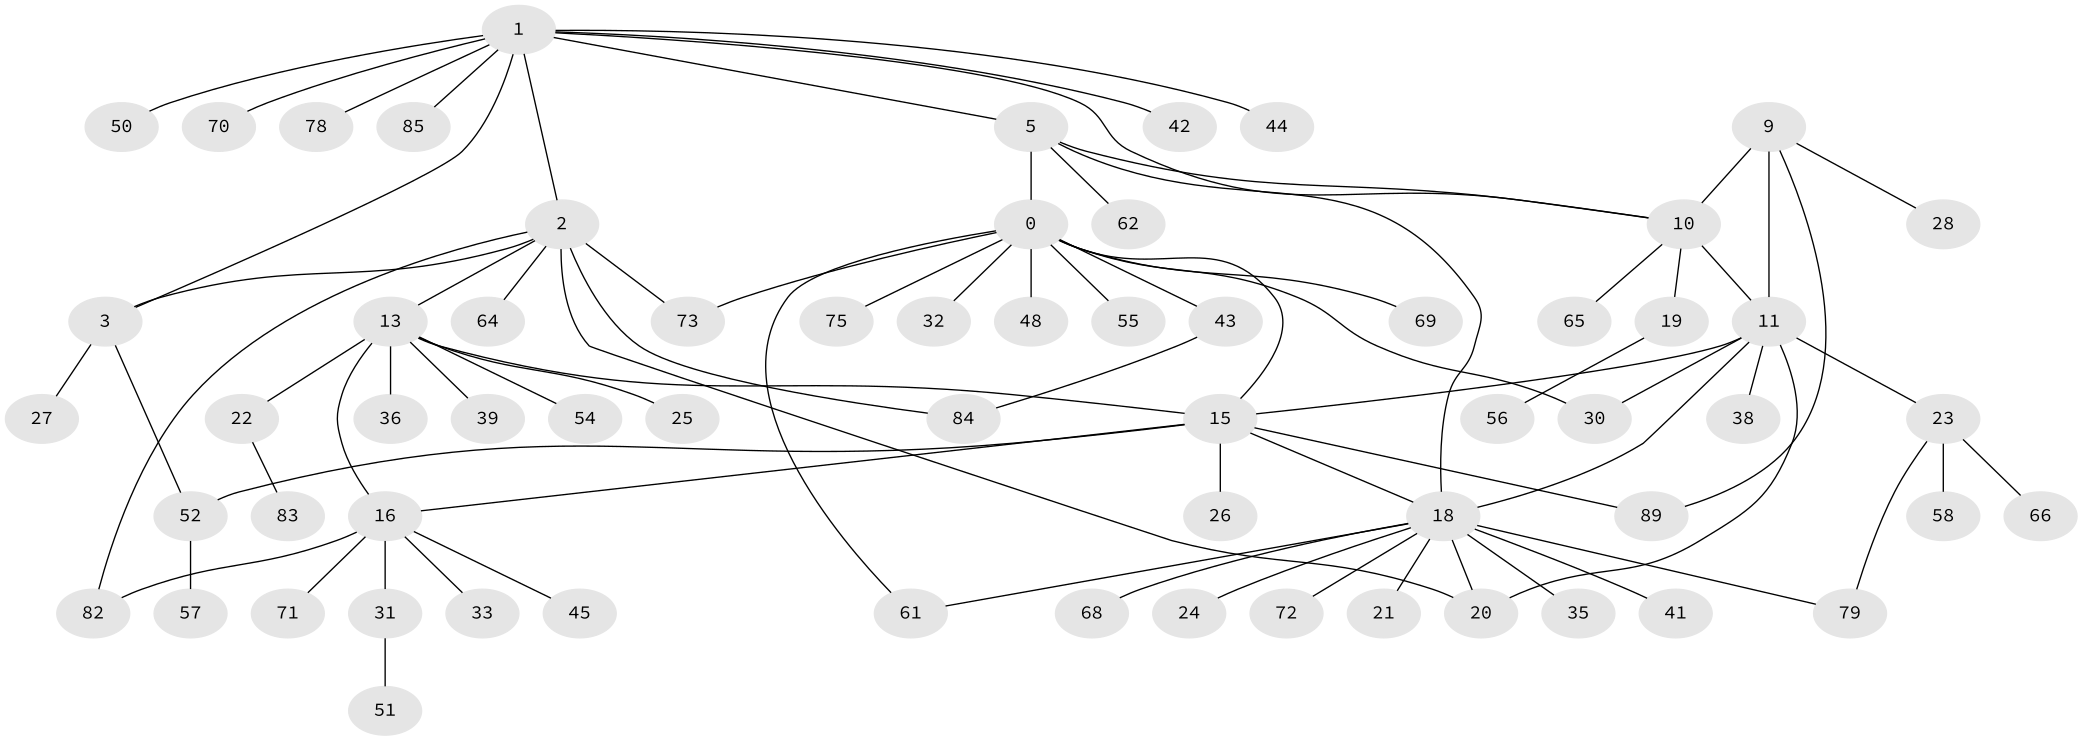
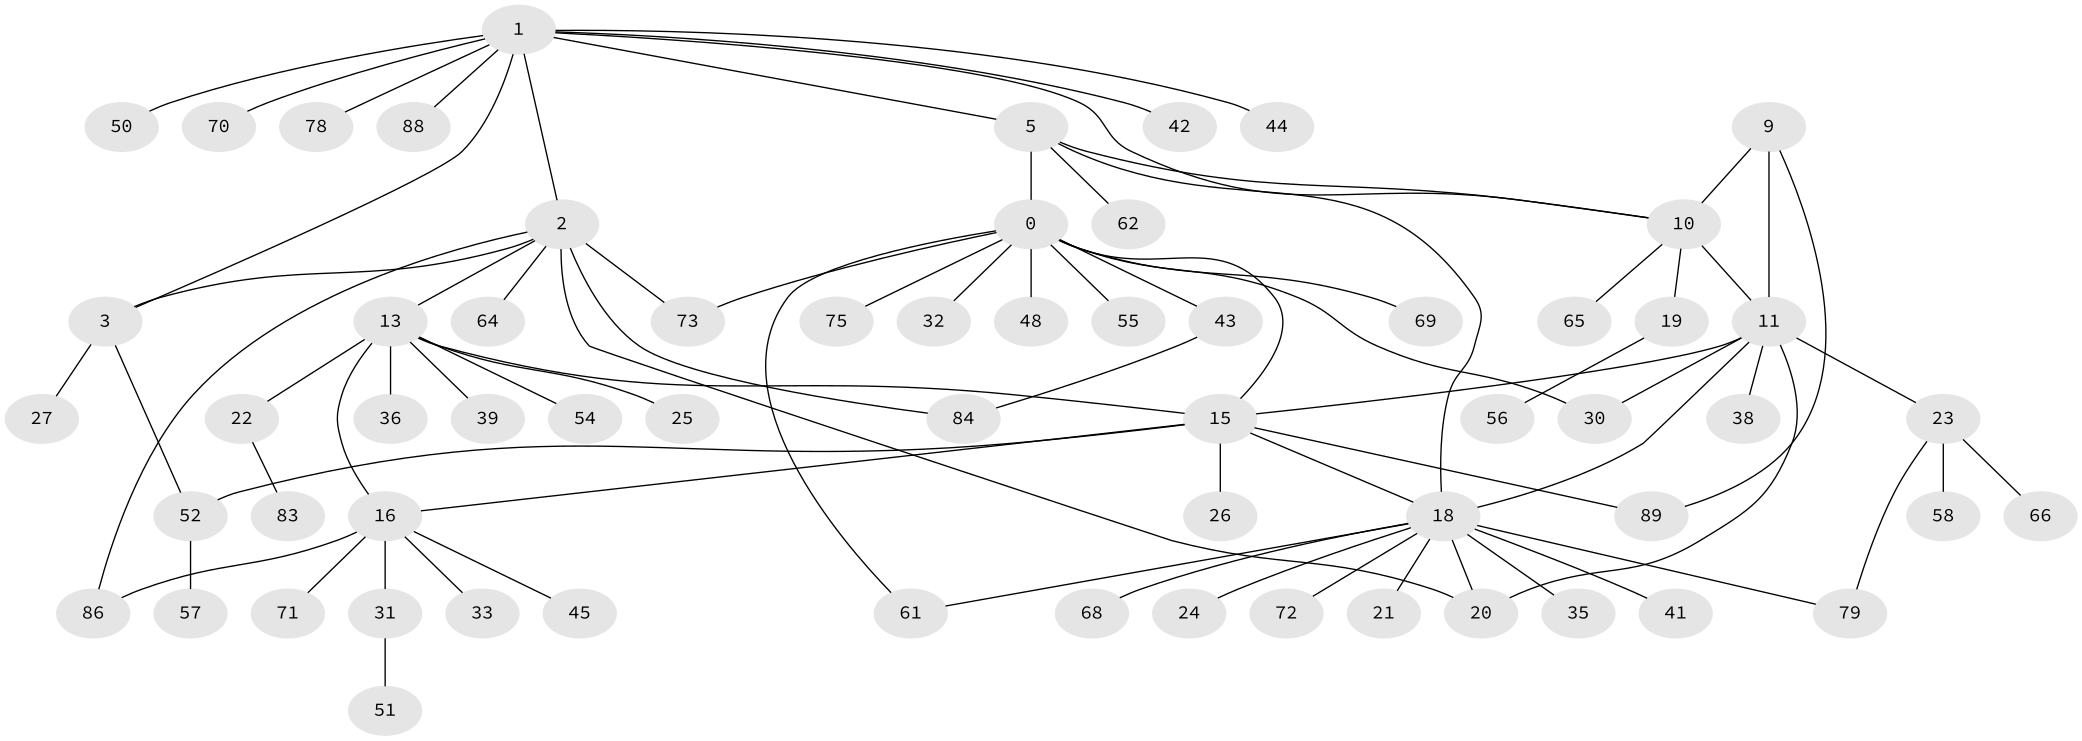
(414, 127) -> (414, 127)
(1943, 224) -> none
(93, 614) -> (93, 614)
